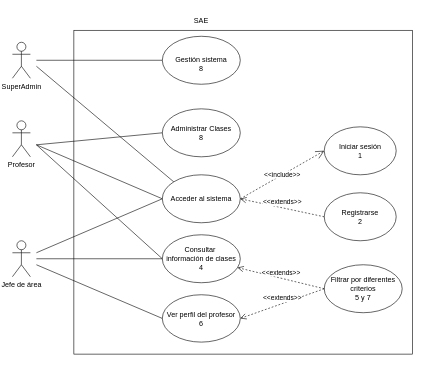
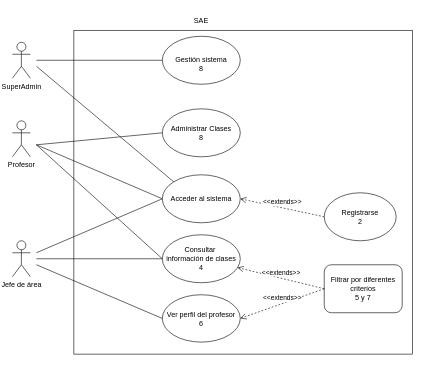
(360, 151) -> none
(282, 175) -> none
(363, 289) -> (363, 289)
